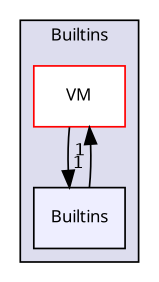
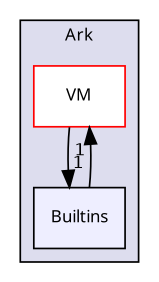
(79, 36) -> (79, 36)
